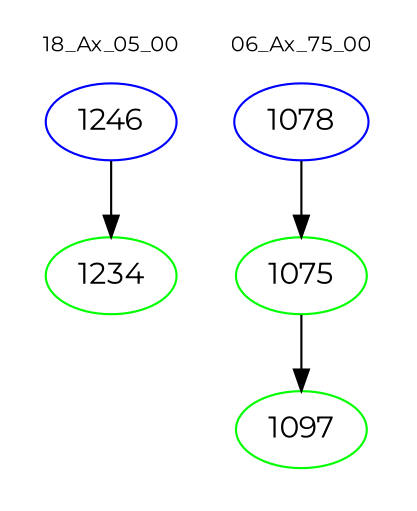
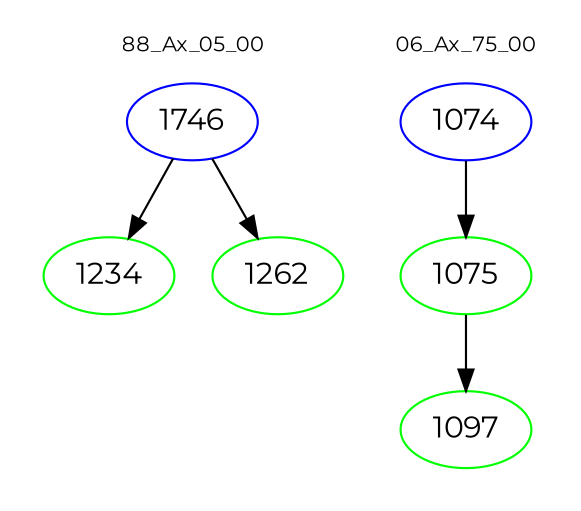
(111, 46) -> (193, 46)
(111, 122) -> (192, 122)
(301, 122) -> (466, 122)
none -> (278, 276)
